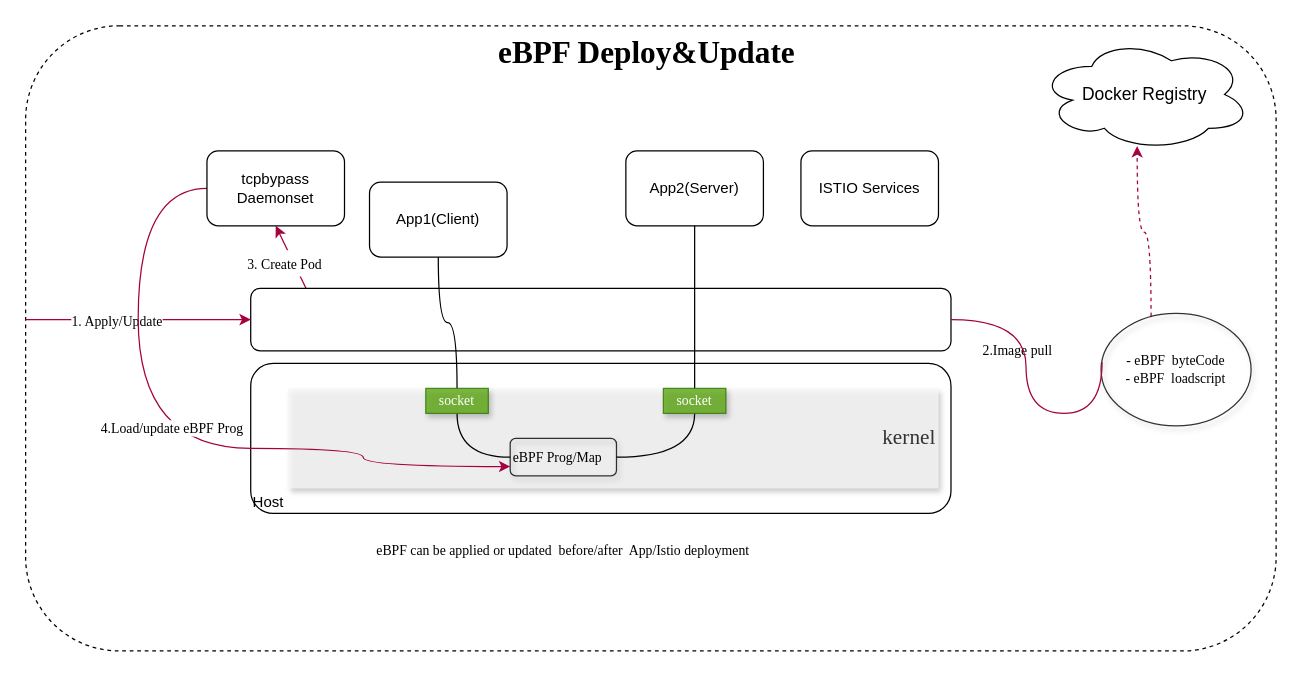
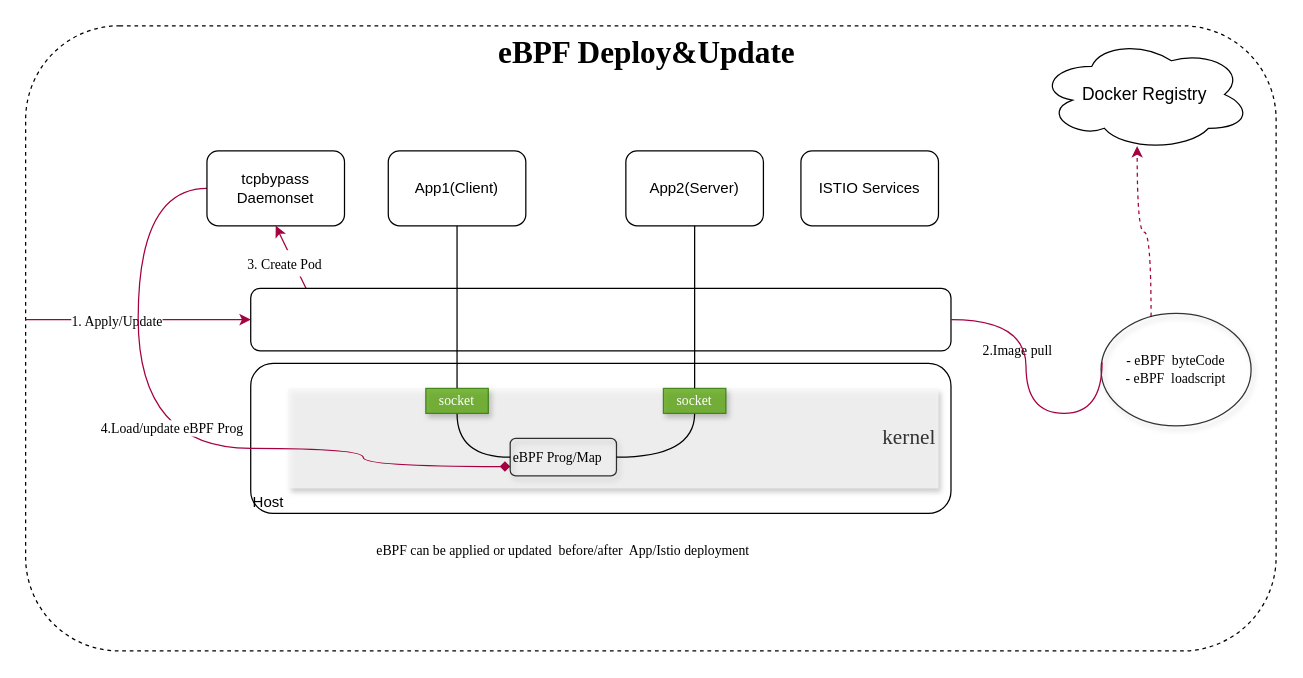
(438, 219) -> (457, 188)
(500, 466) -> (499, 466)
